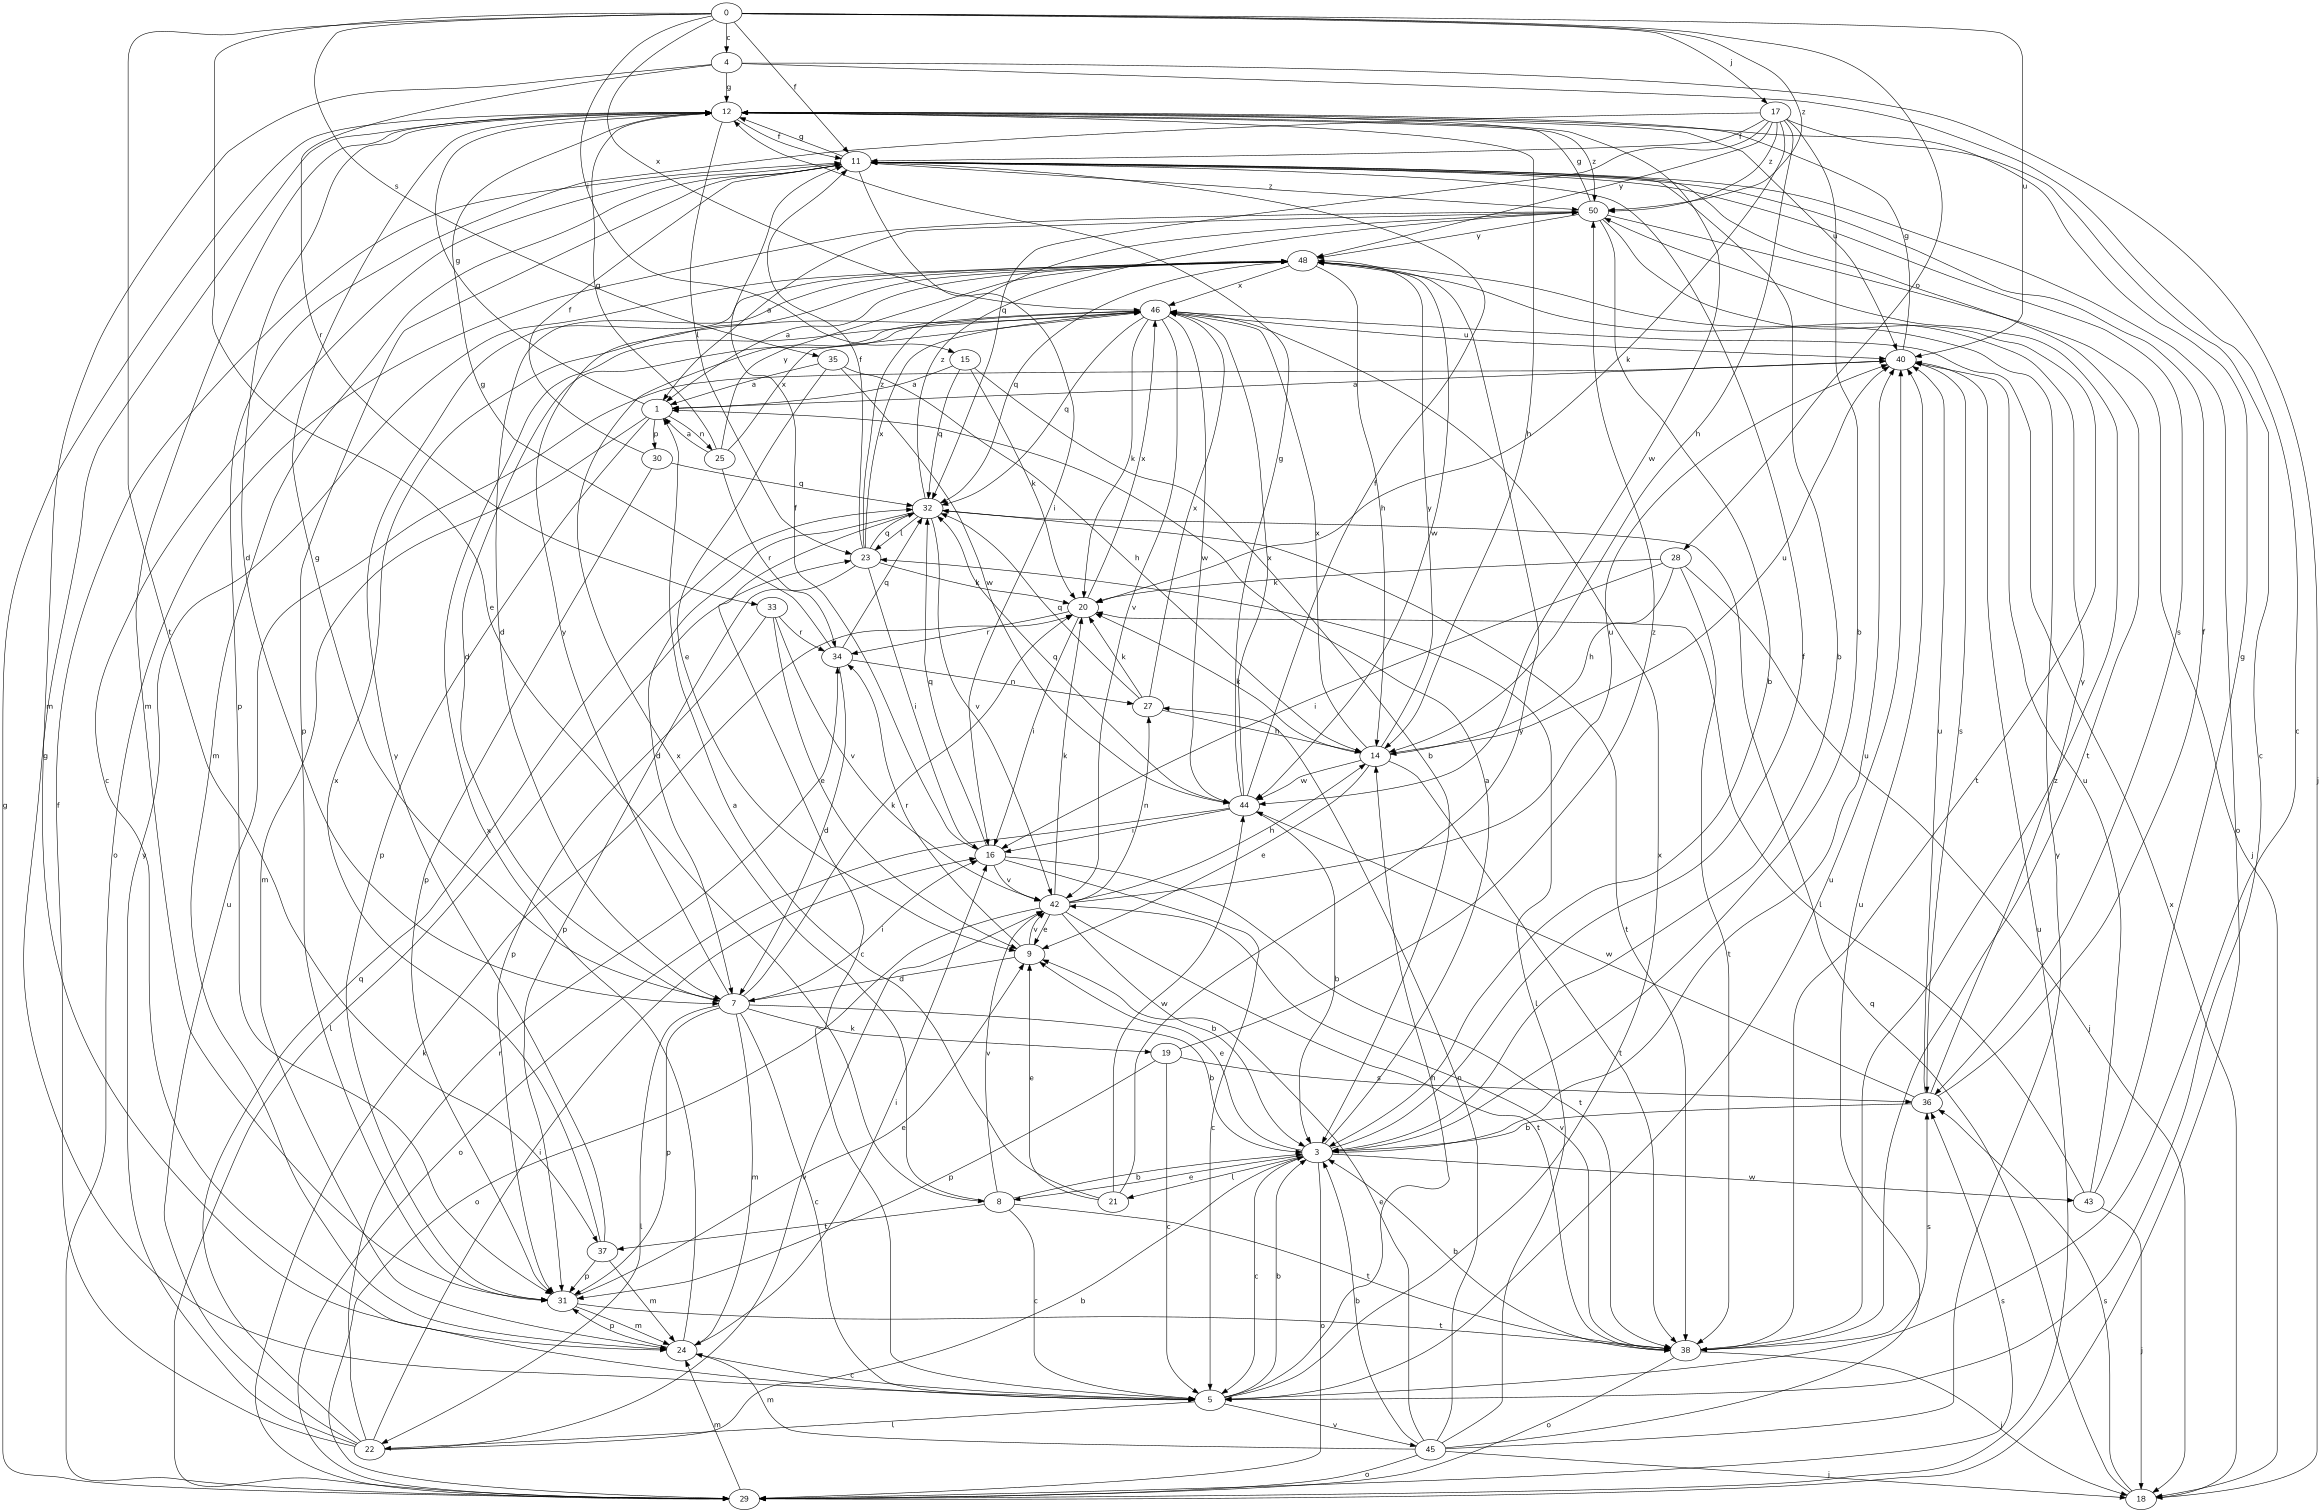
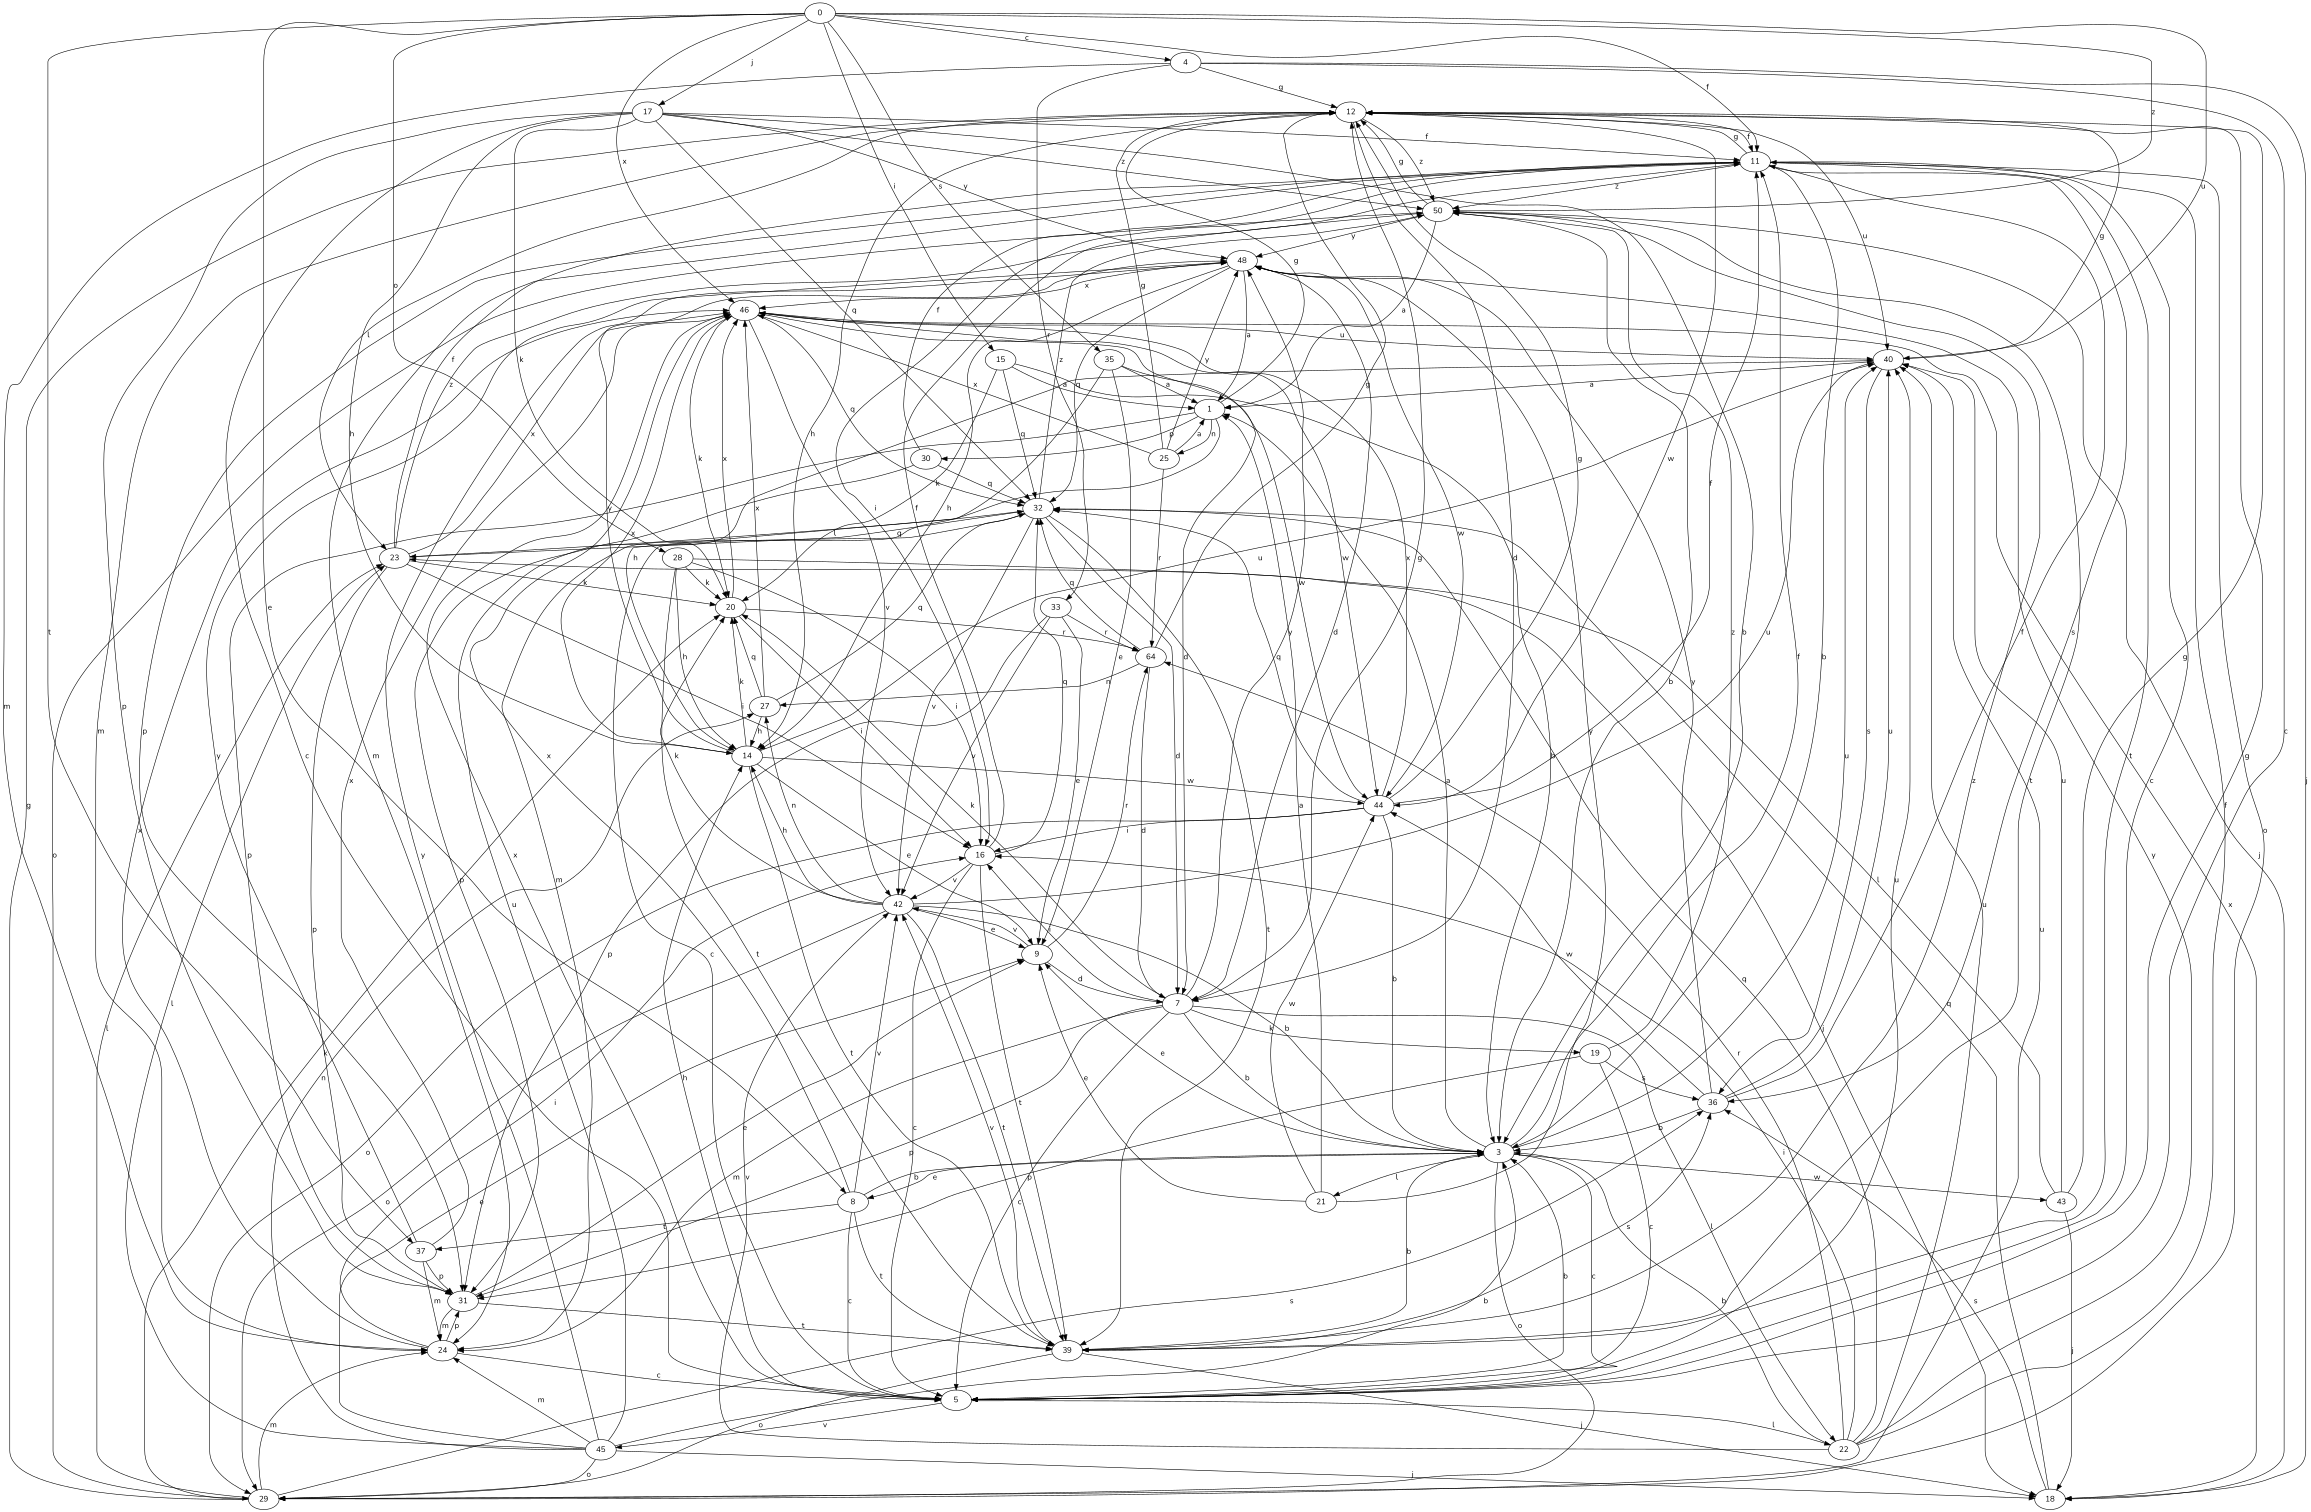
(136, 609) -> (177, 364)
(837, 657) -> (1151, 657)
(1124, 657) -> (754, 657)
(1712, 688) -> (1433, 590)
(1686, 1351) -> (1067, 1351)
